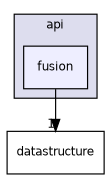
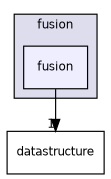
(56, 25) -> (56, 25)
